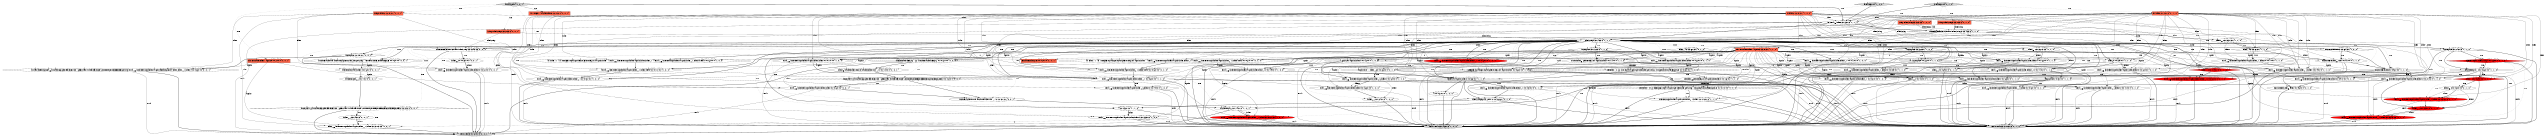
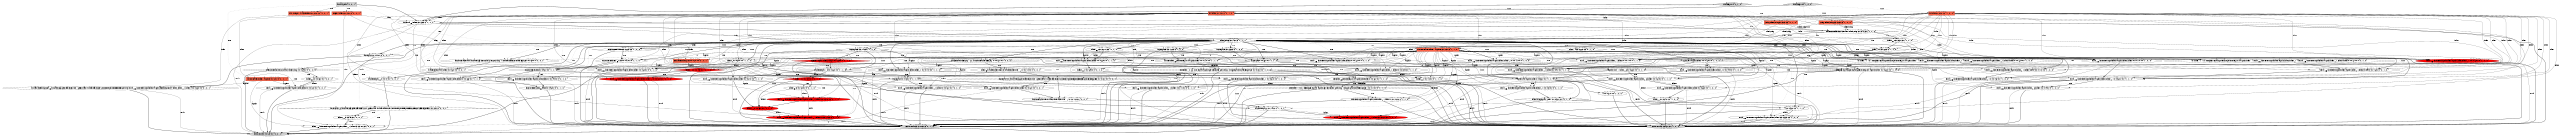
(515, 4) -> (347, 4)
(503, 32) -> none
(2275, 46) -> none
(1829, 75) -> (356, 75)
(1696, 113) -> (2538, 122)
